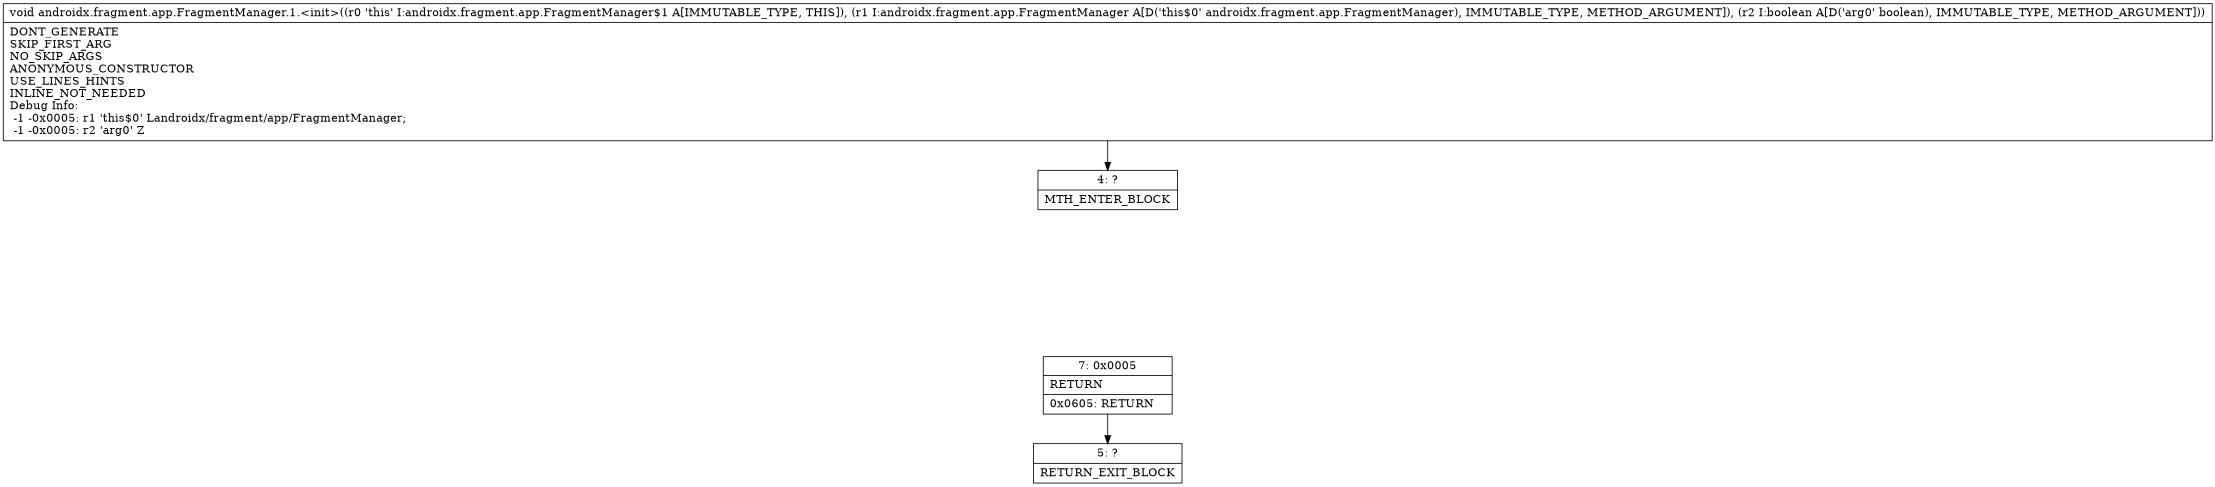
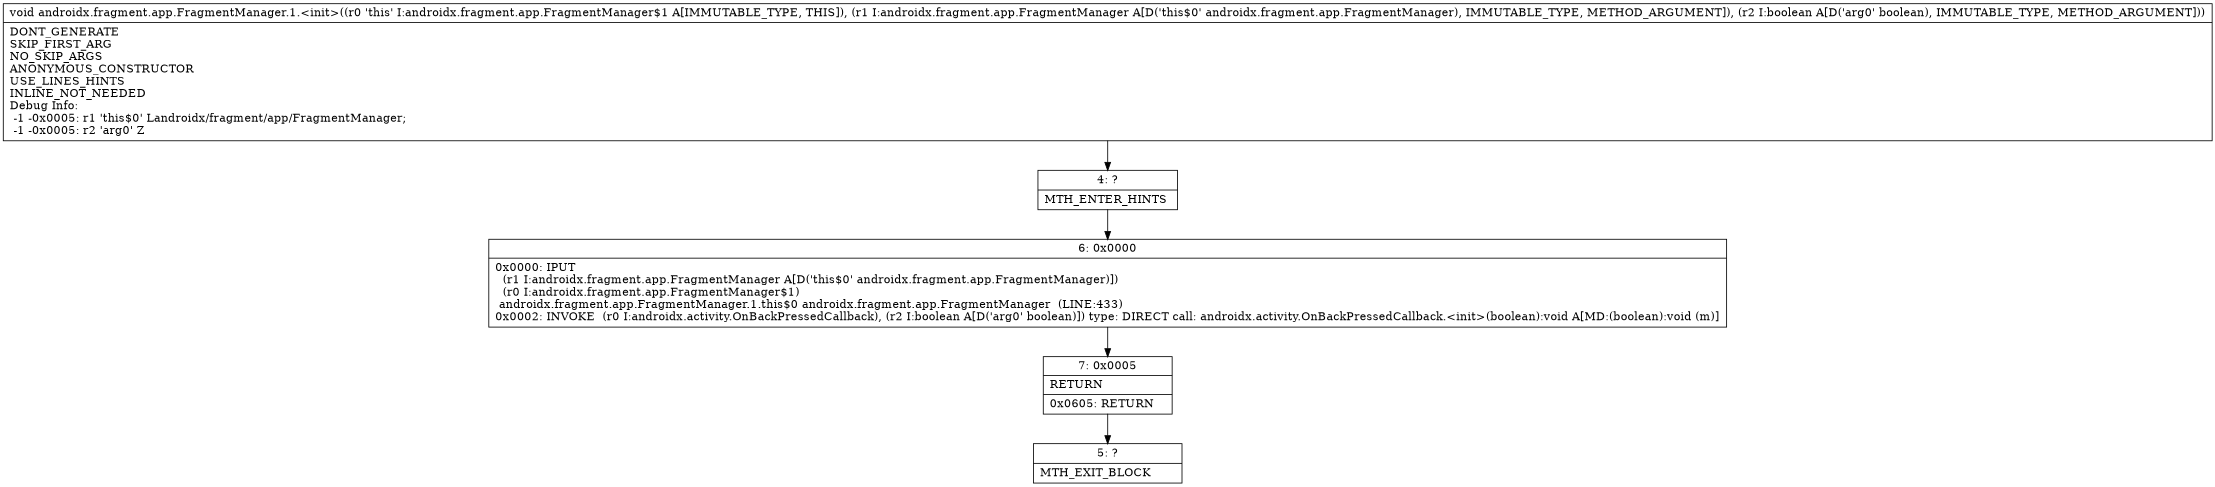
(1108, 199) -> (1106, 199)
none -> (1108, 283)
(1108, 473) -> (1096, 473)
